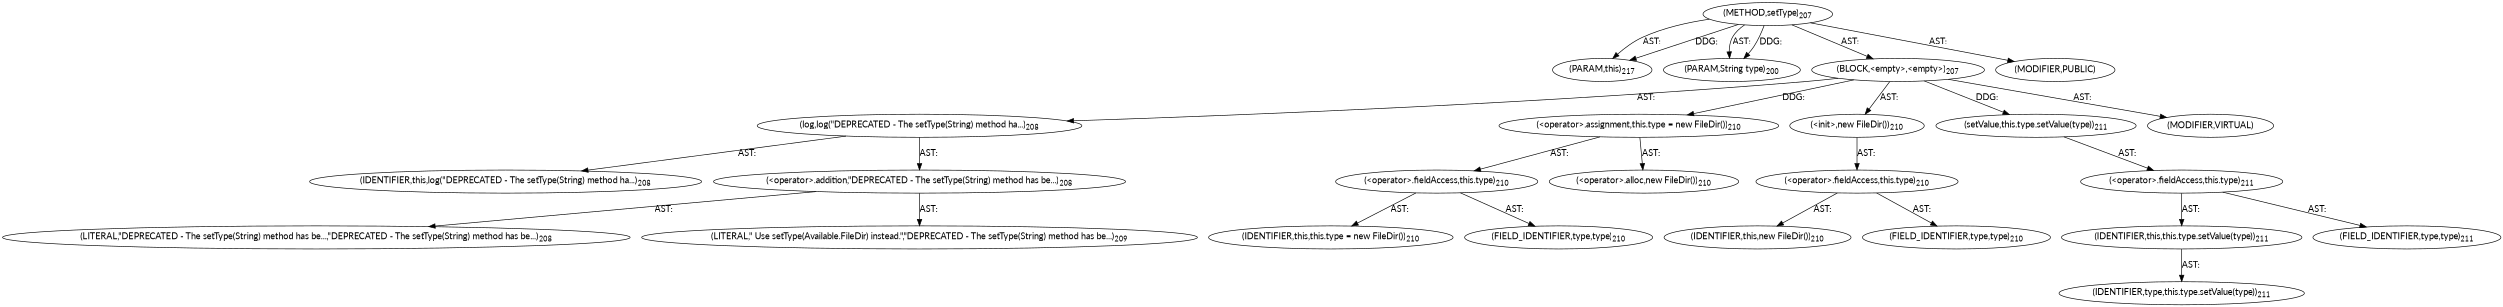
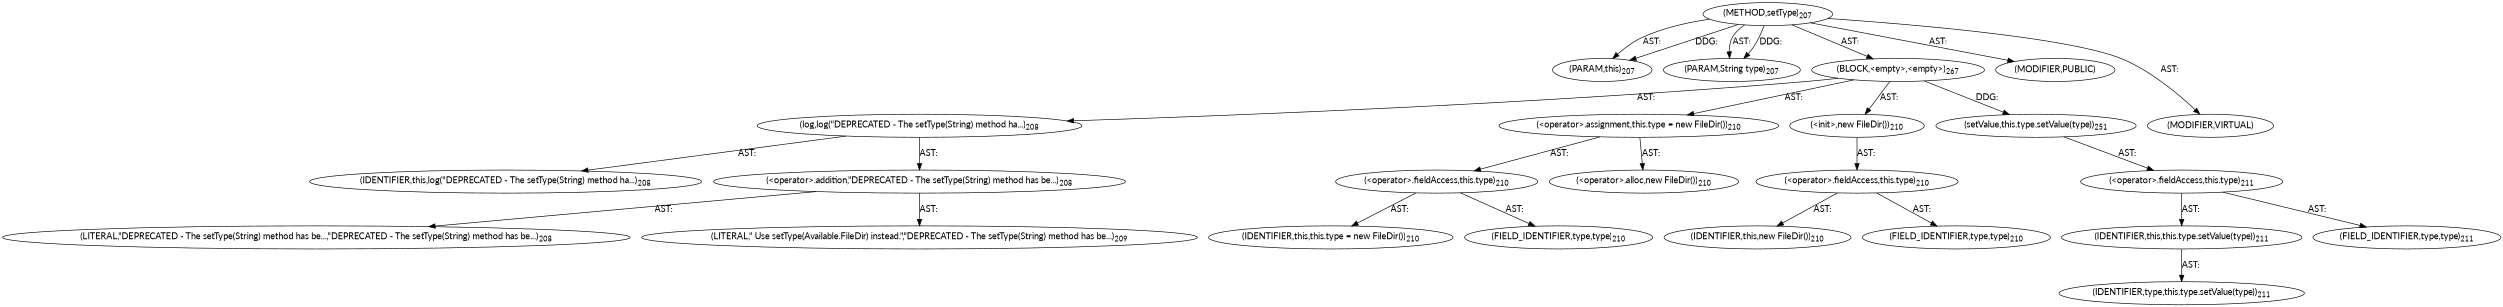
(1629, 69) -> (1629, 69)
(1773, 69) -> (1773, 69)
(1953, 69) -> (1953, 69)
(1795, 98) -> (1795, 98)
(2054, 98) -> (2020, 37)
(2101, 125) -> (2101, 125)
